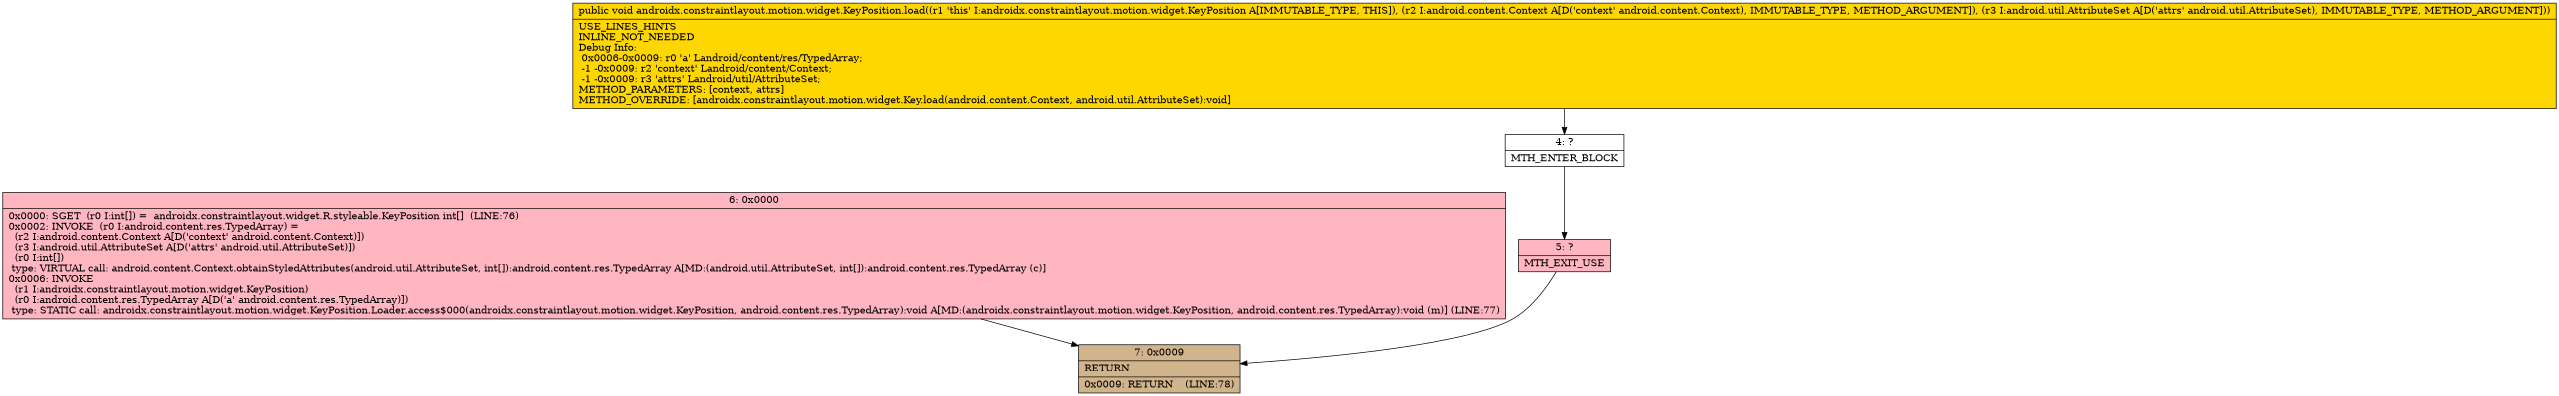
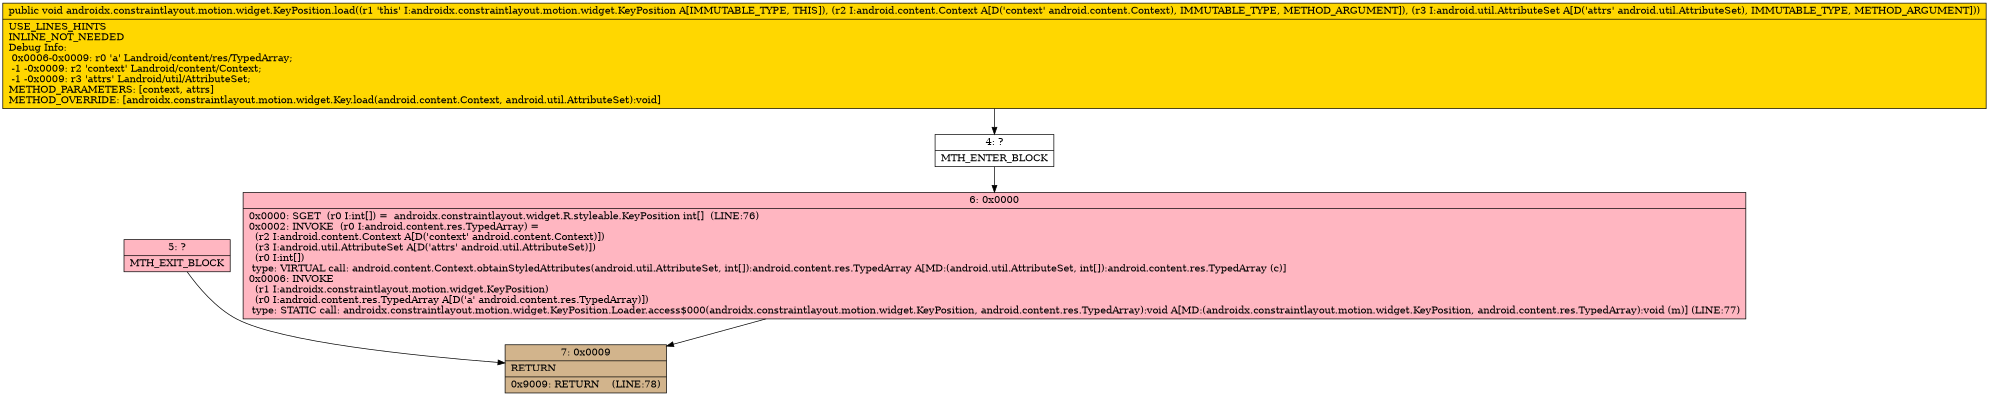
(1565, 199) -> (994, 176)
(1565, 263) -> (177, 263)
(1159, 385) -> (586, 385)
